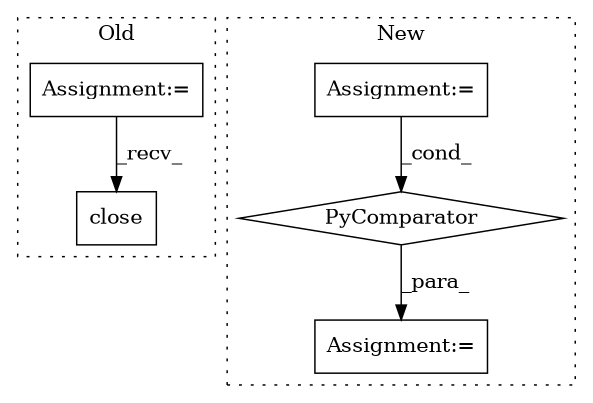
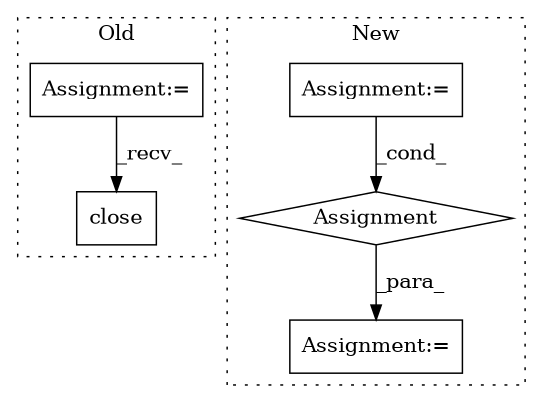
(401, 218) -> (376, 218)
